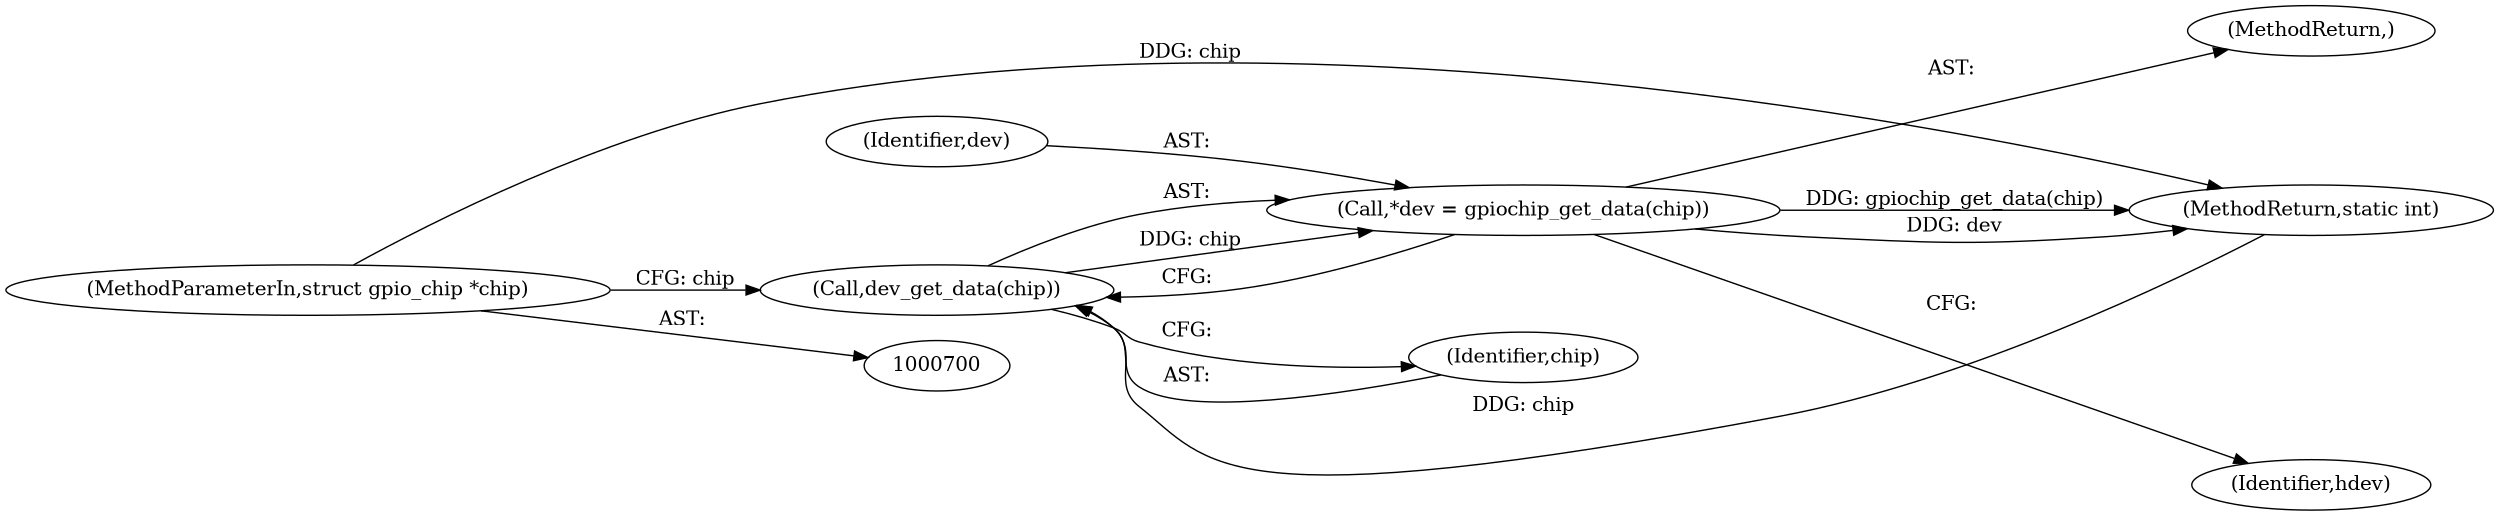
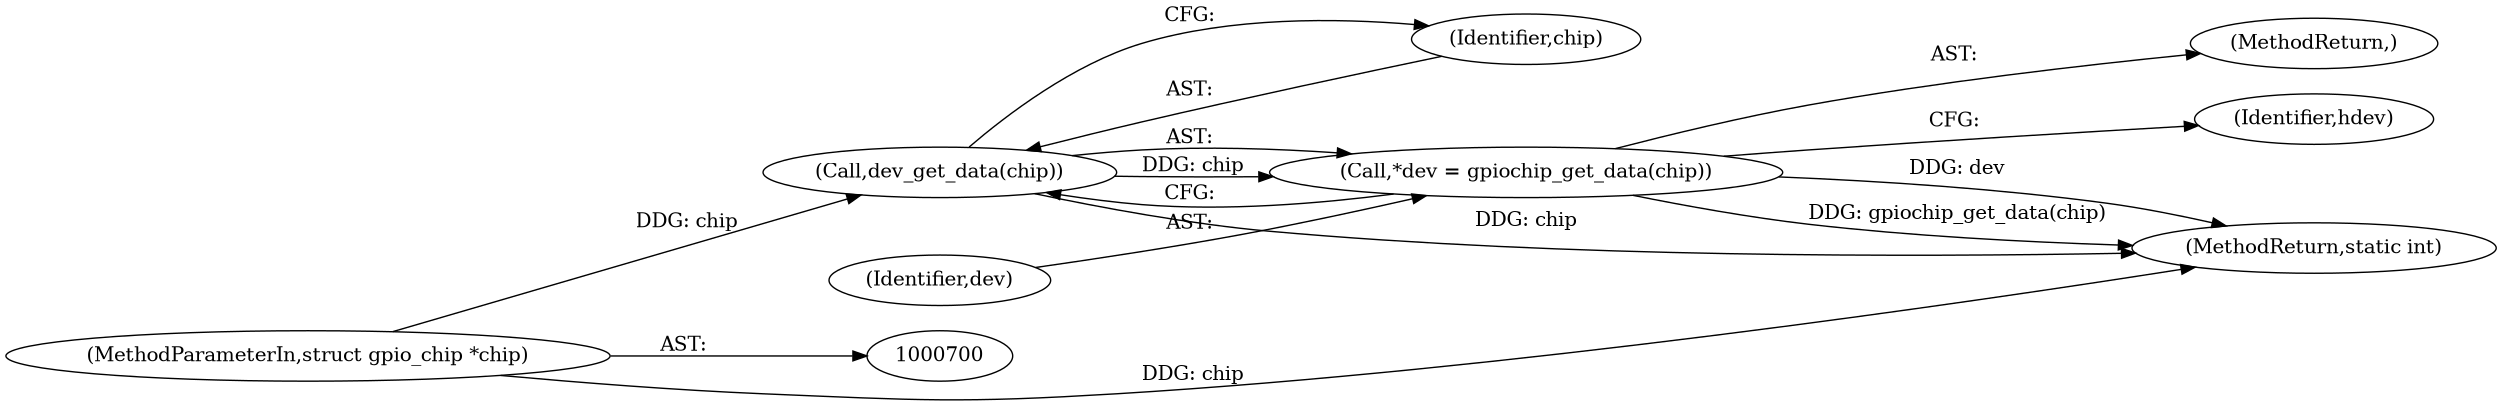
(685, 280) -> (687, 222)
(1652, 438) -> (1576, 249)
